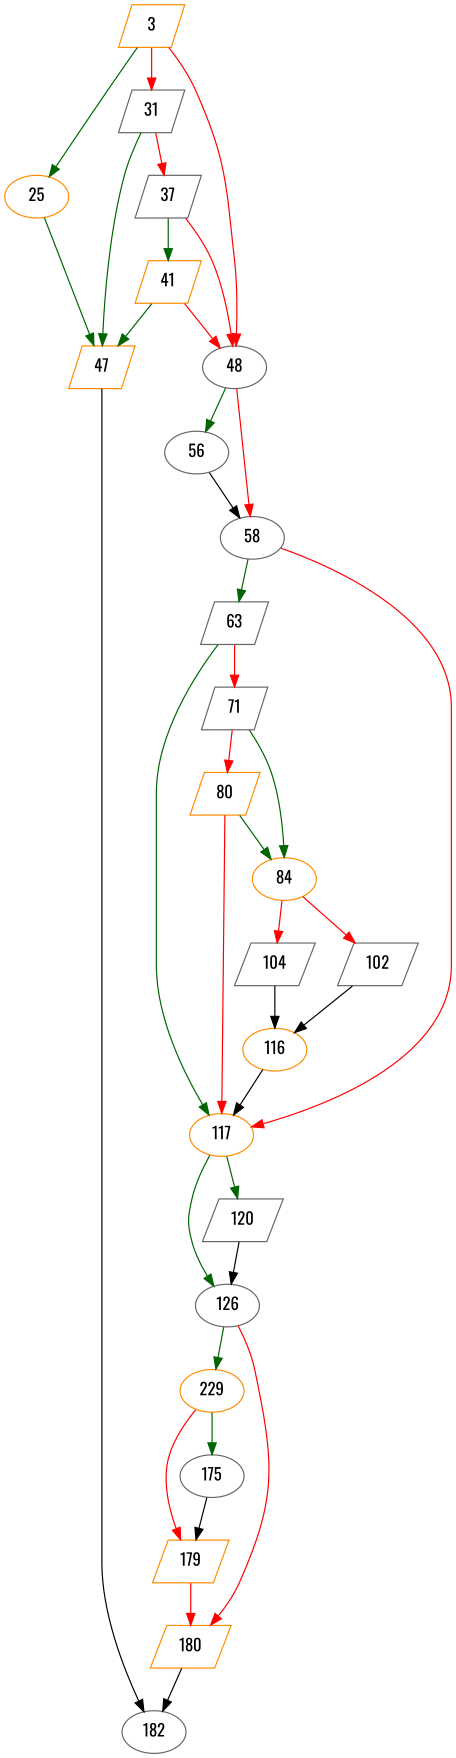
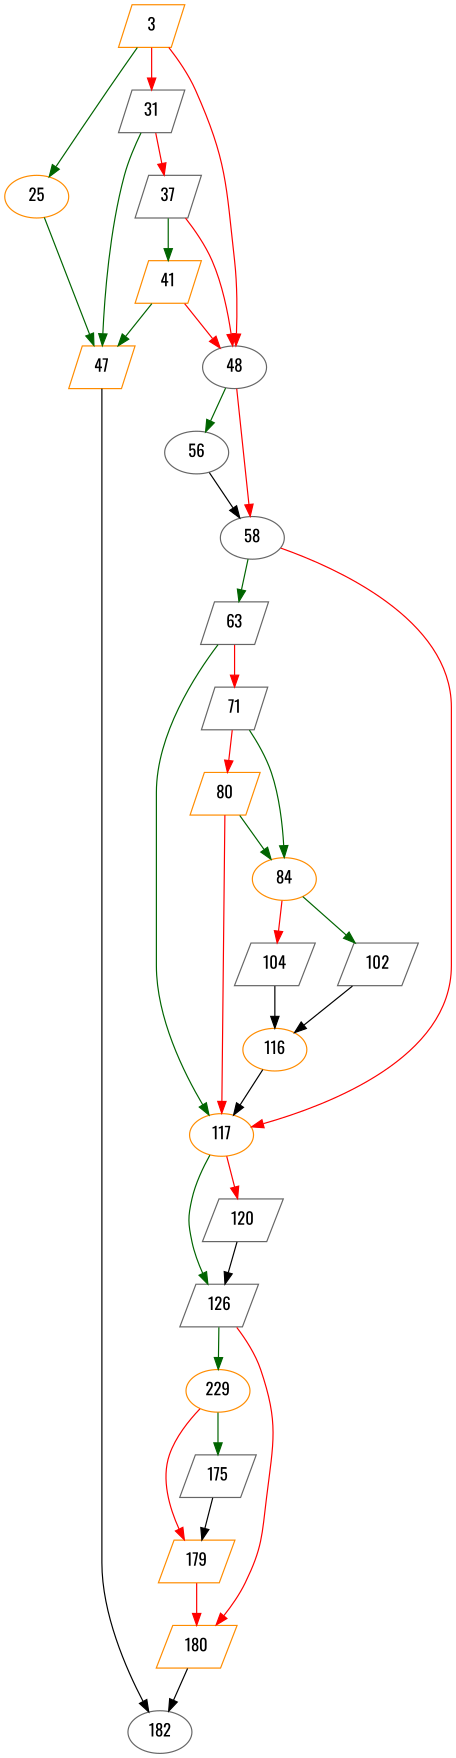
(324, 916) -> (324, 916)
(231, 1172) -> (231, 1172)
(227, 1306) -> (219, 1306)
(212, 1476) -> (218, 1476)
